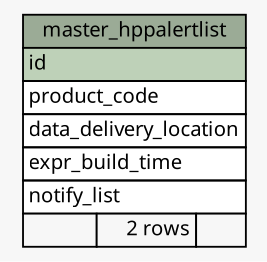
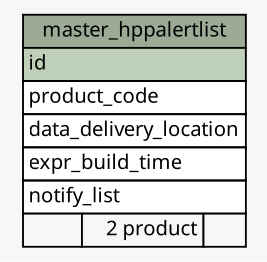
(158, 229) -> (152, 229)
